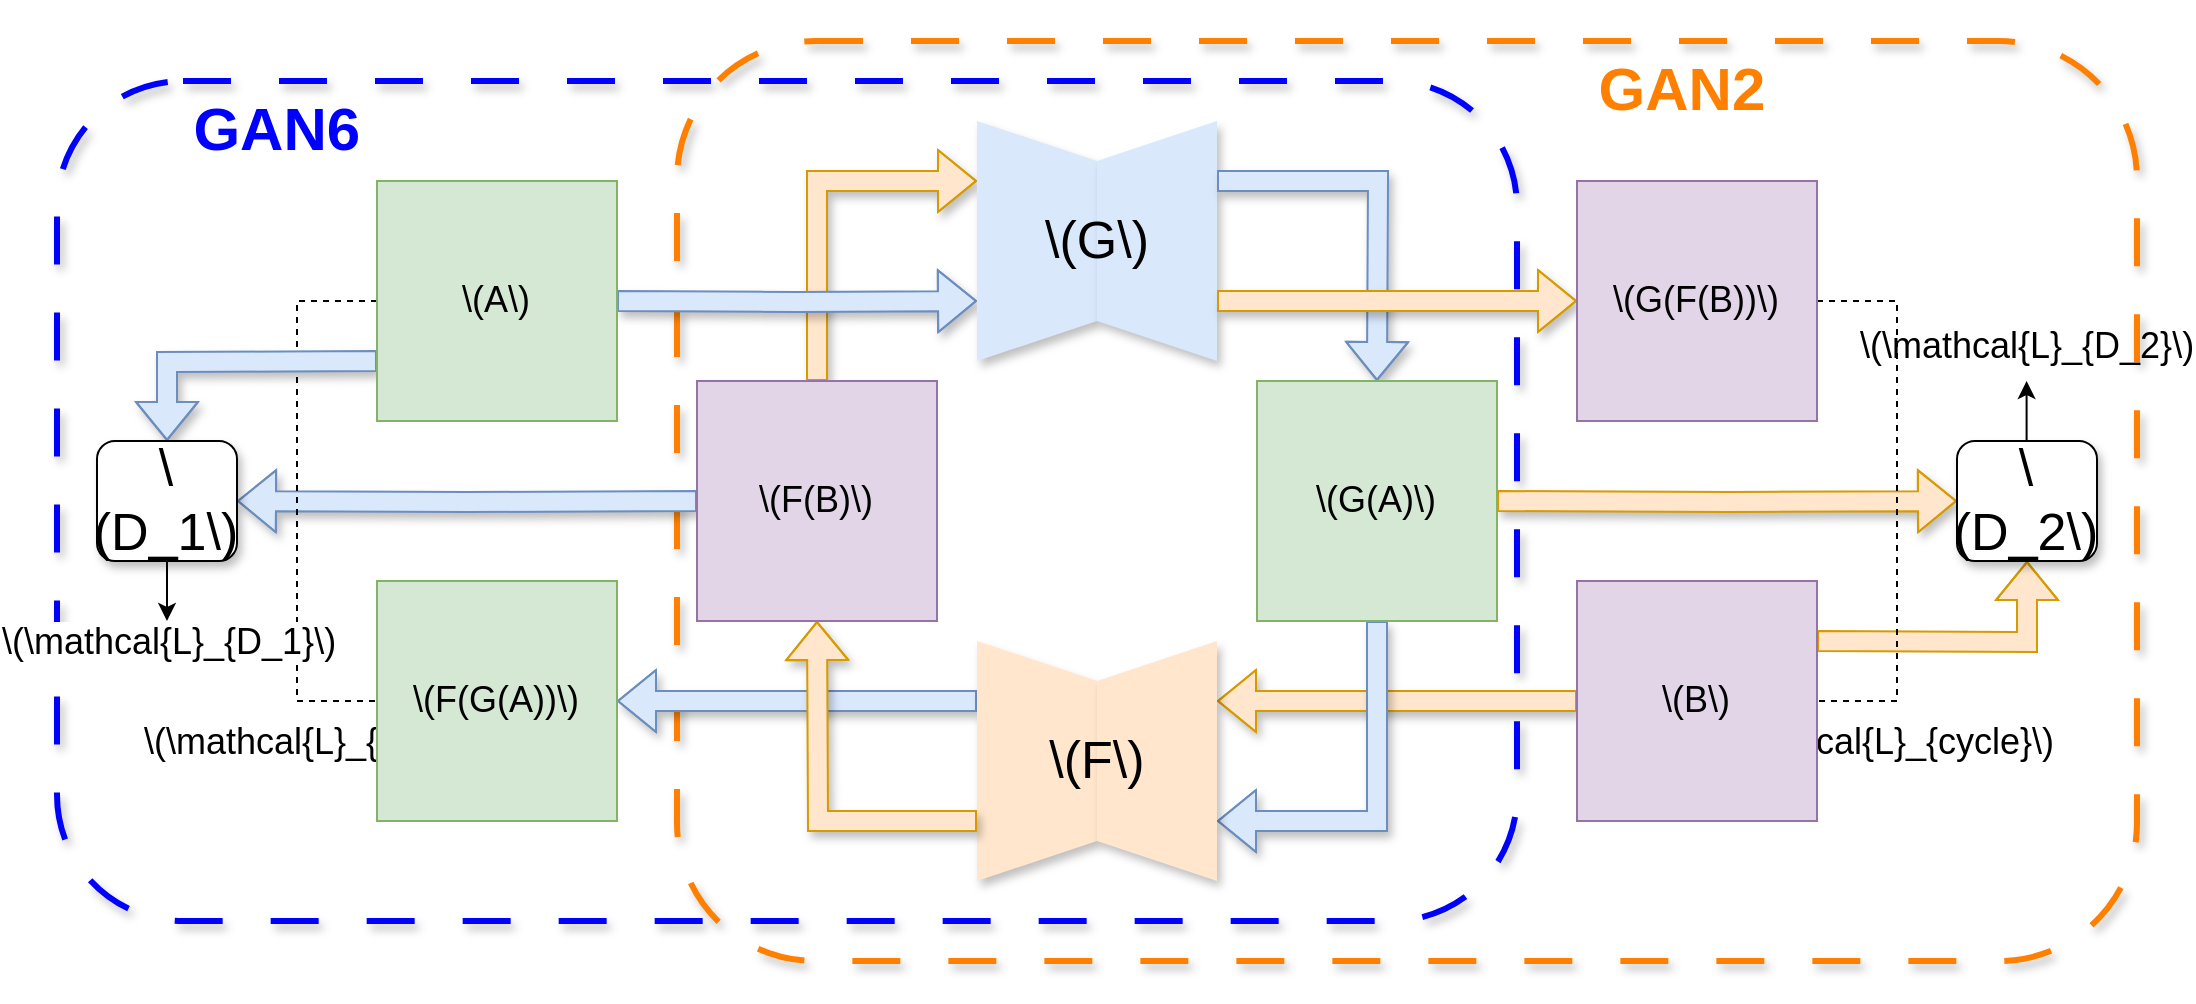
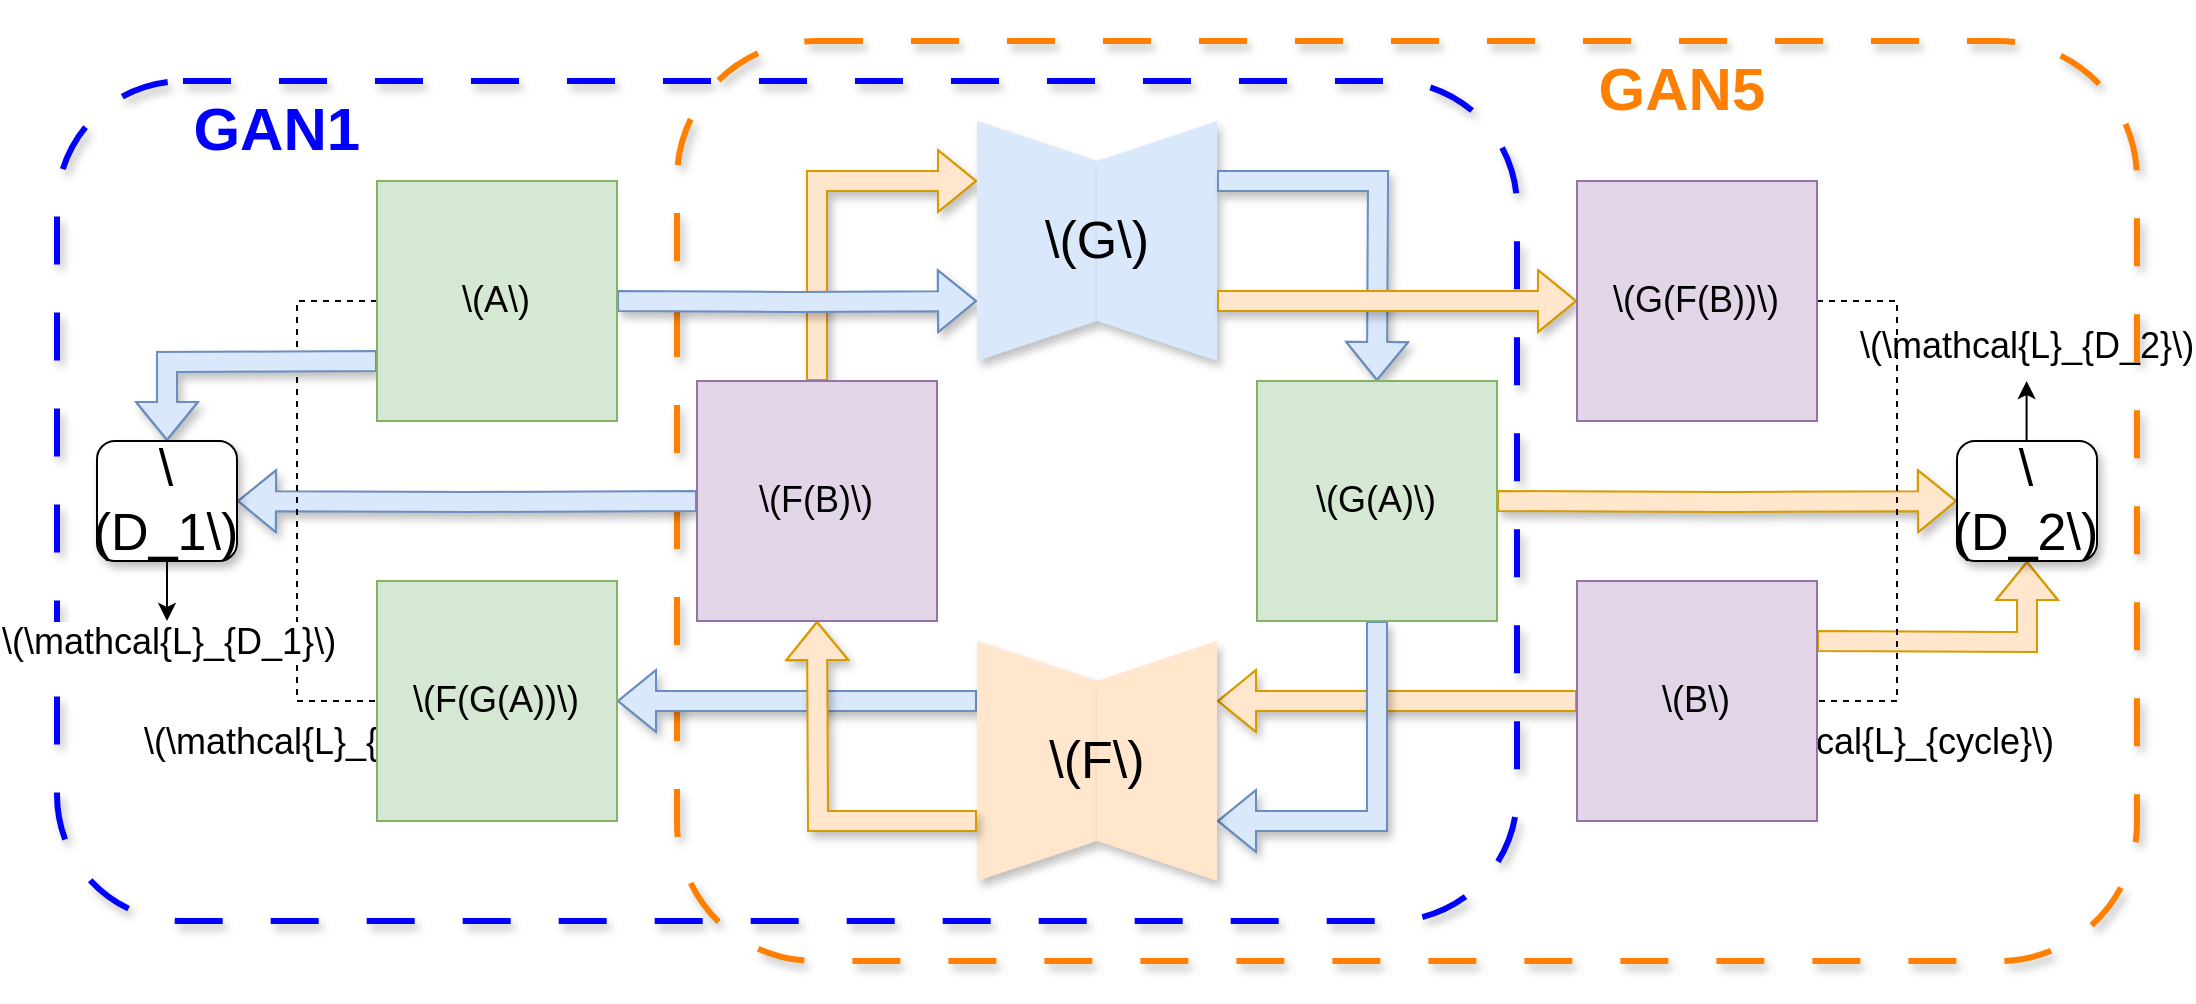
(2066, 91) -> (2066, 91)
(128, 131) -> (128, 131)
